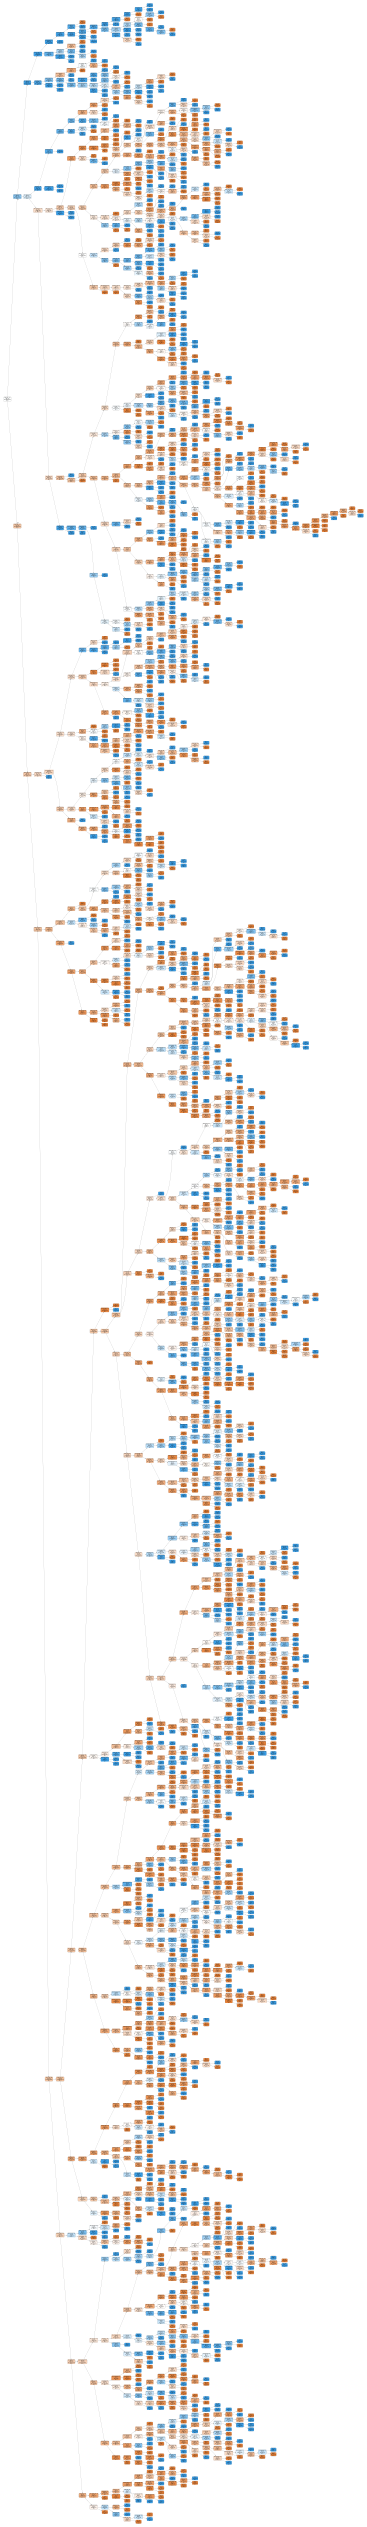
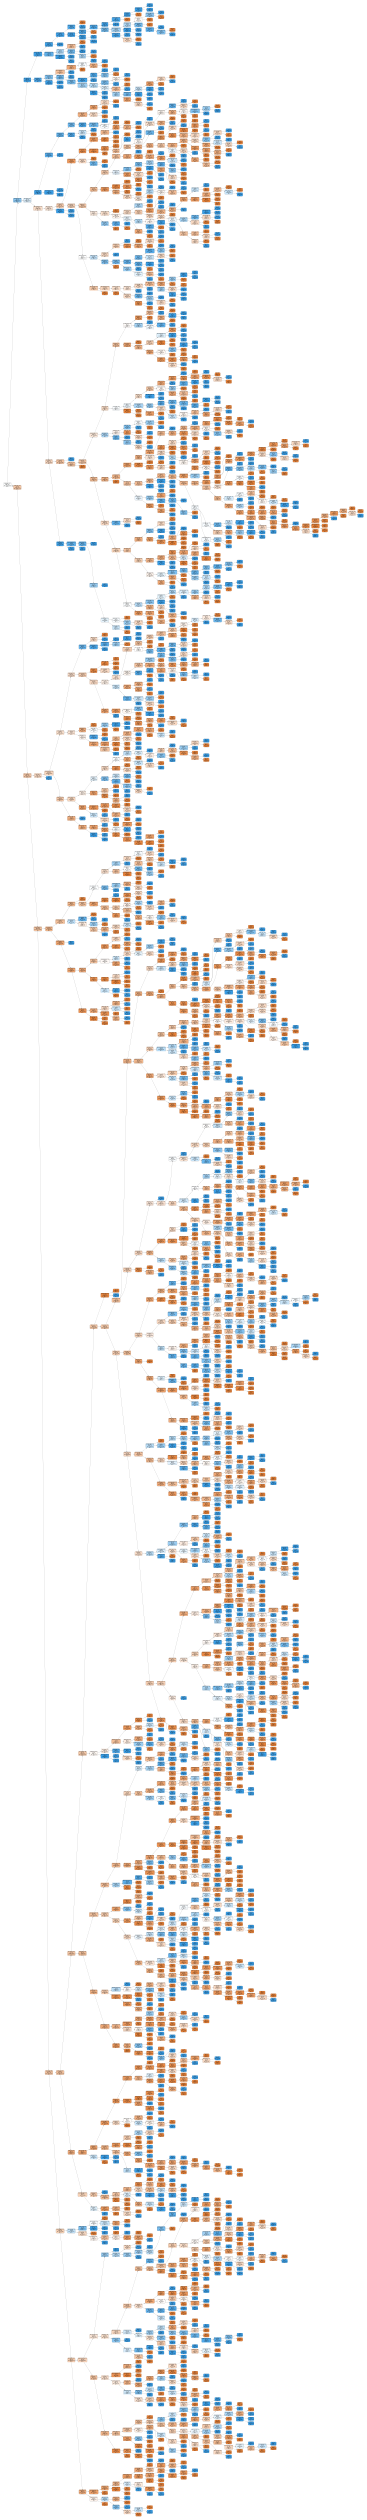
(251, 1227) -> none
(150, 1930) -> (150, 1928)
(184, 1941) -> none
